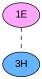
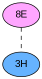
(21, 15) -> (21, 15)
